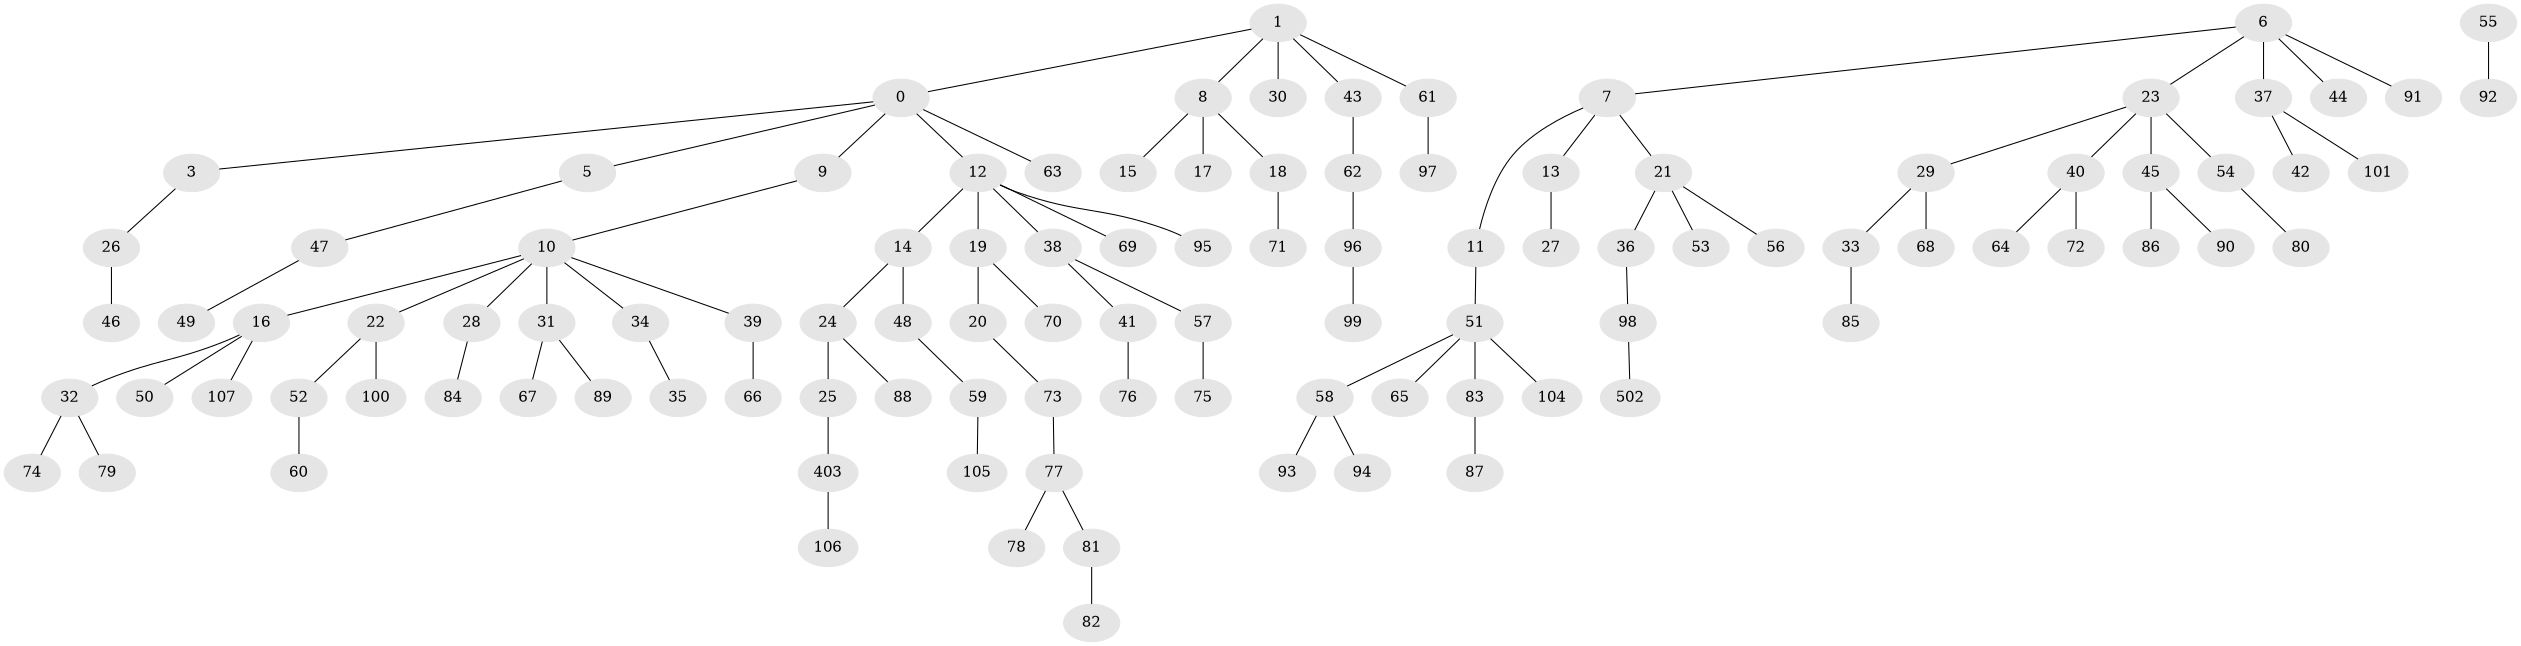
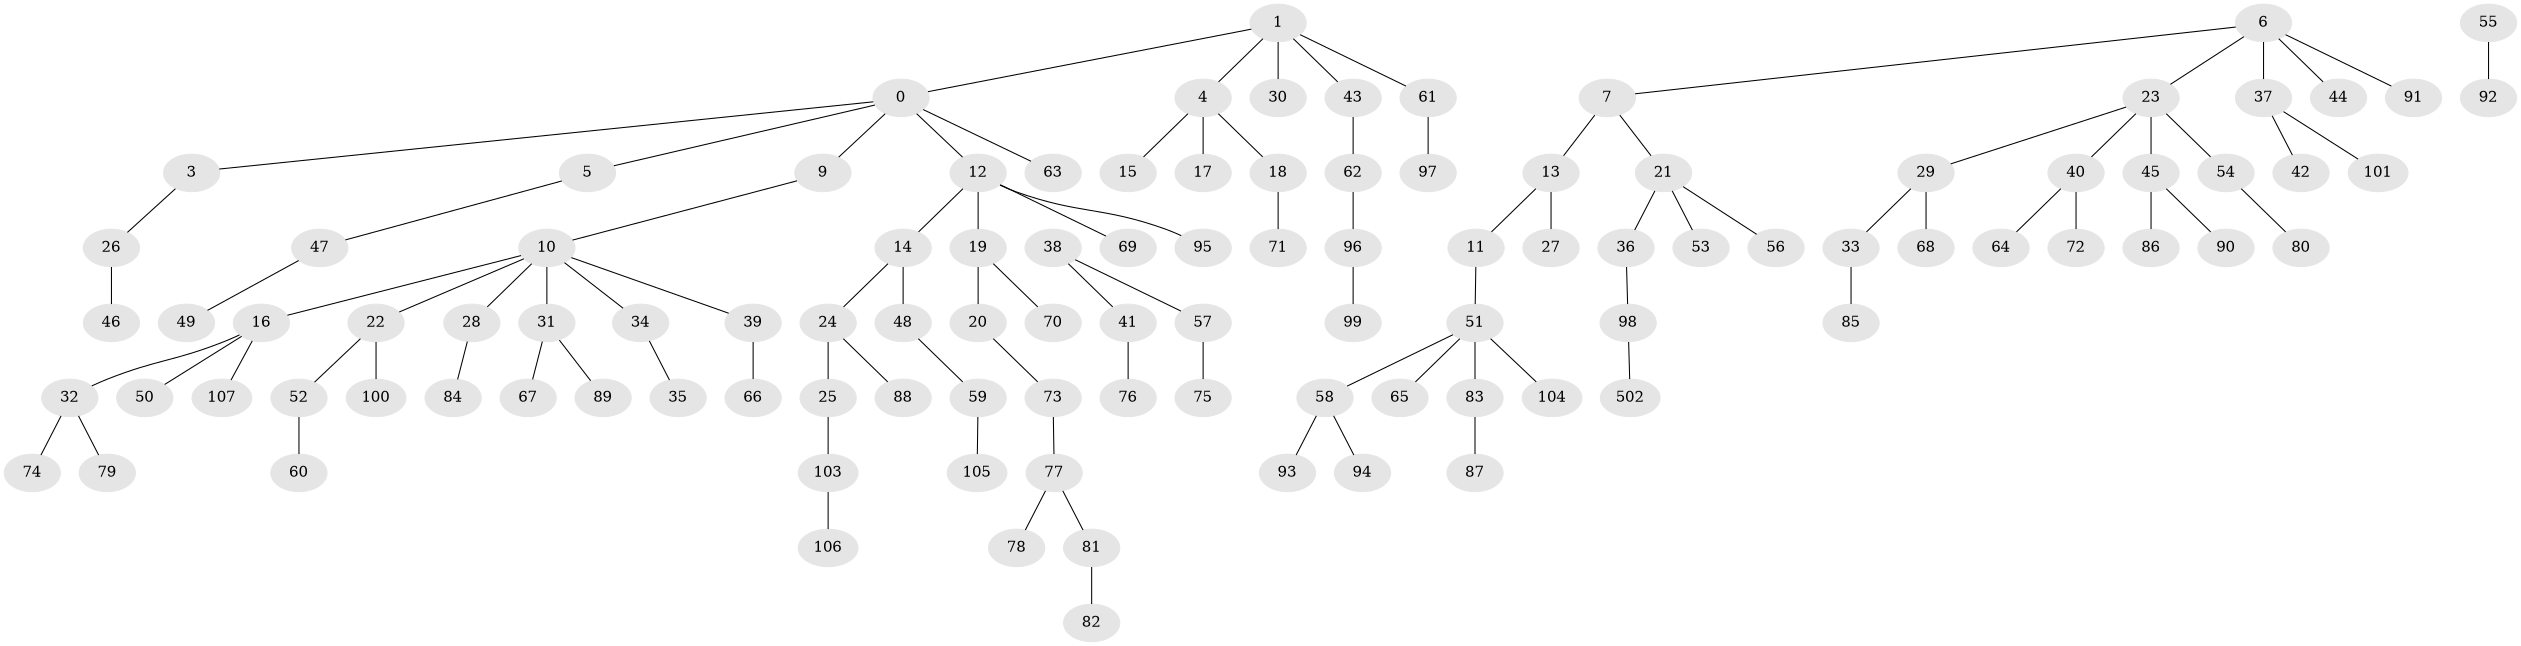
(1203, 98) -> (1203, 98)
(1514, 154) -> (1514, 210)
(1016, 210) -> none
(828, 473) -> (828, 473)
